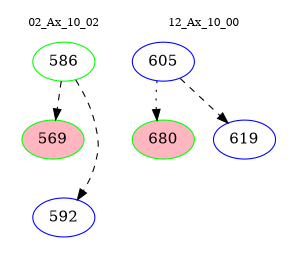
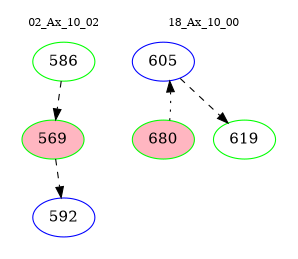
(204, 23) -> (204, 23)
(156, 95) -> (171, 106)
(97, 135) -> (58, 173)
(245, 140) -> (245, 140)
